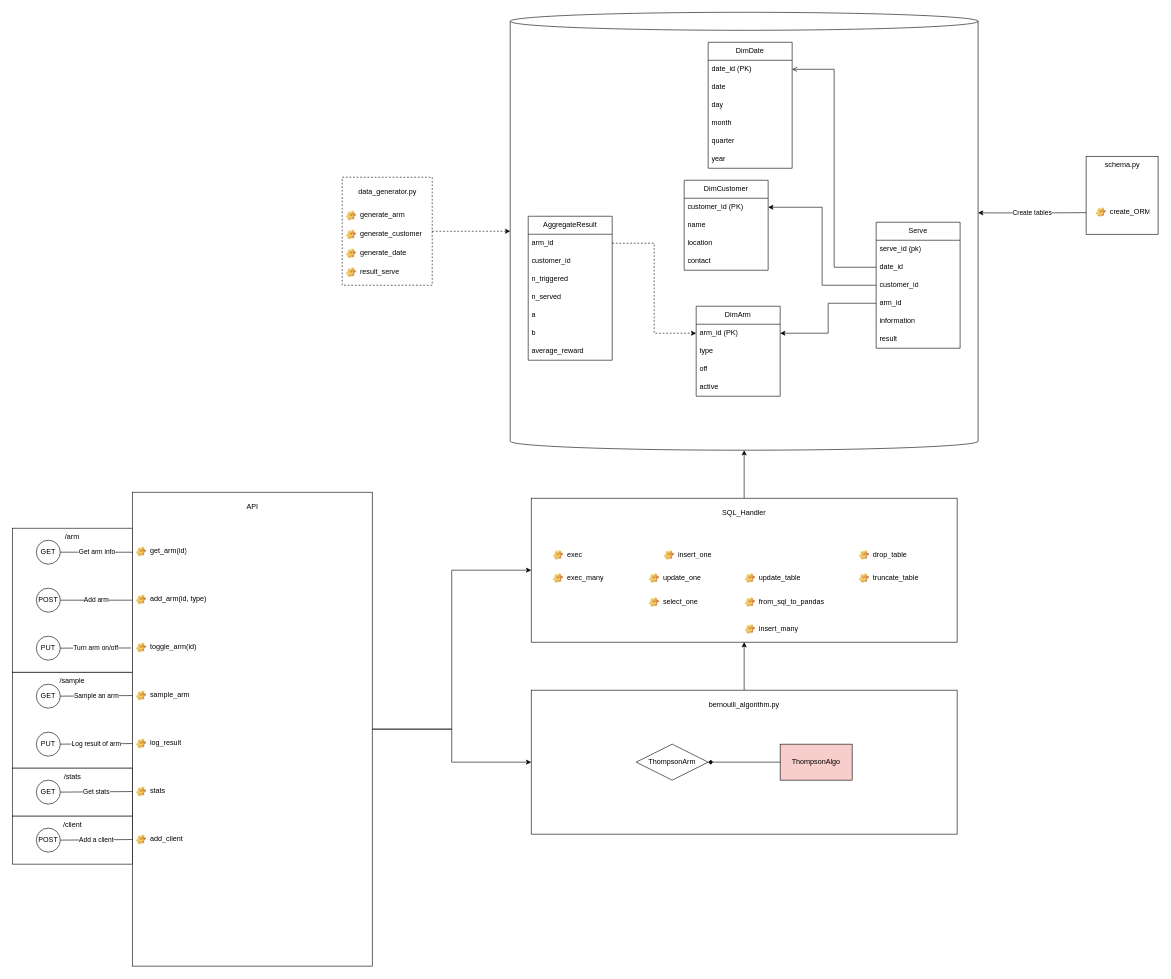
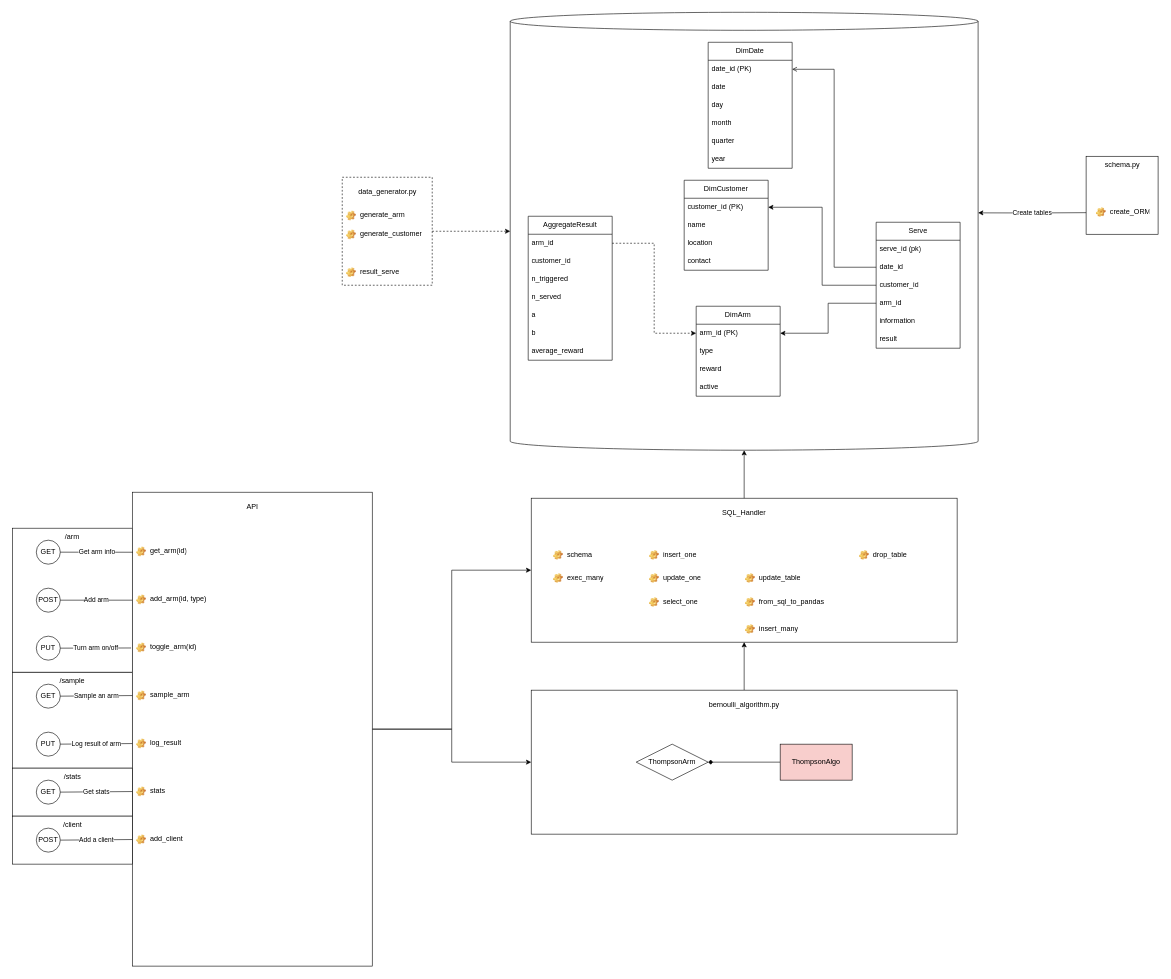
(387, 254) -> none
(706, 369) -> (712, 369)
(575, 555) -> (579, 555)
(705, 556) -> (690, 556)
(900, 579) -> none
